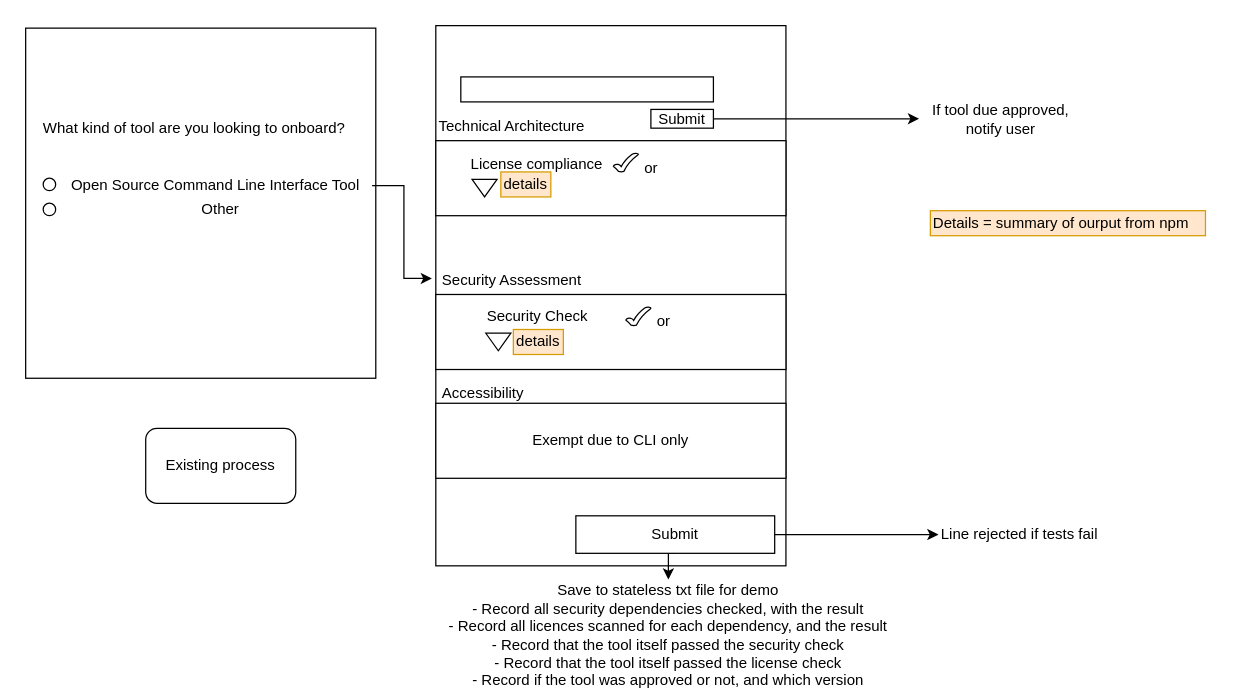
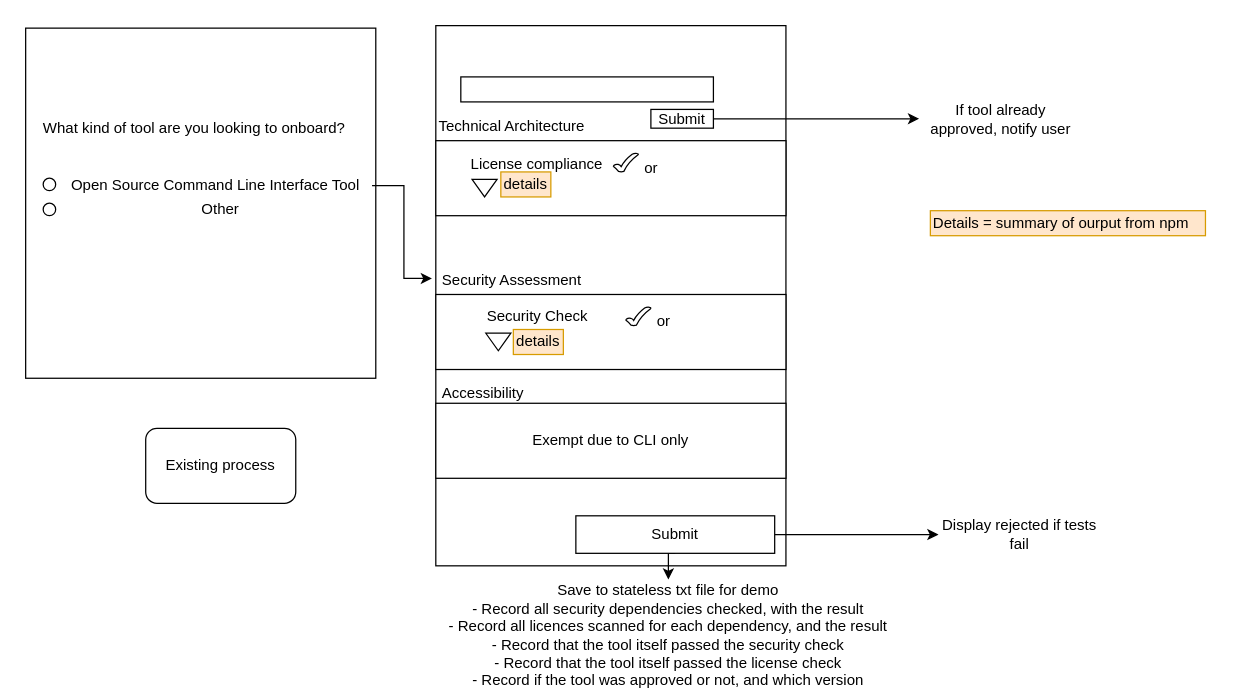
(1001, 119) -> (1001, 119)
(1019, 534) -> (1019, 534)
